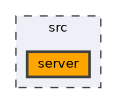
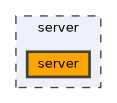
(58, 29) -> (58, 29)
